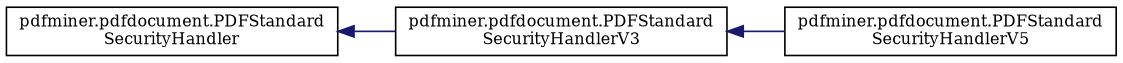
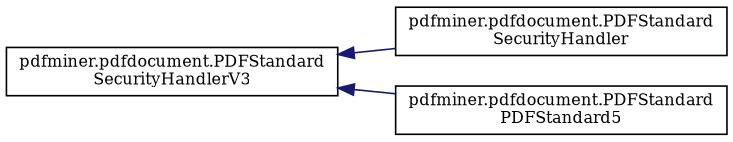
(375, 31) -> (375, 51)
(951, 31) -> (561, 110)
